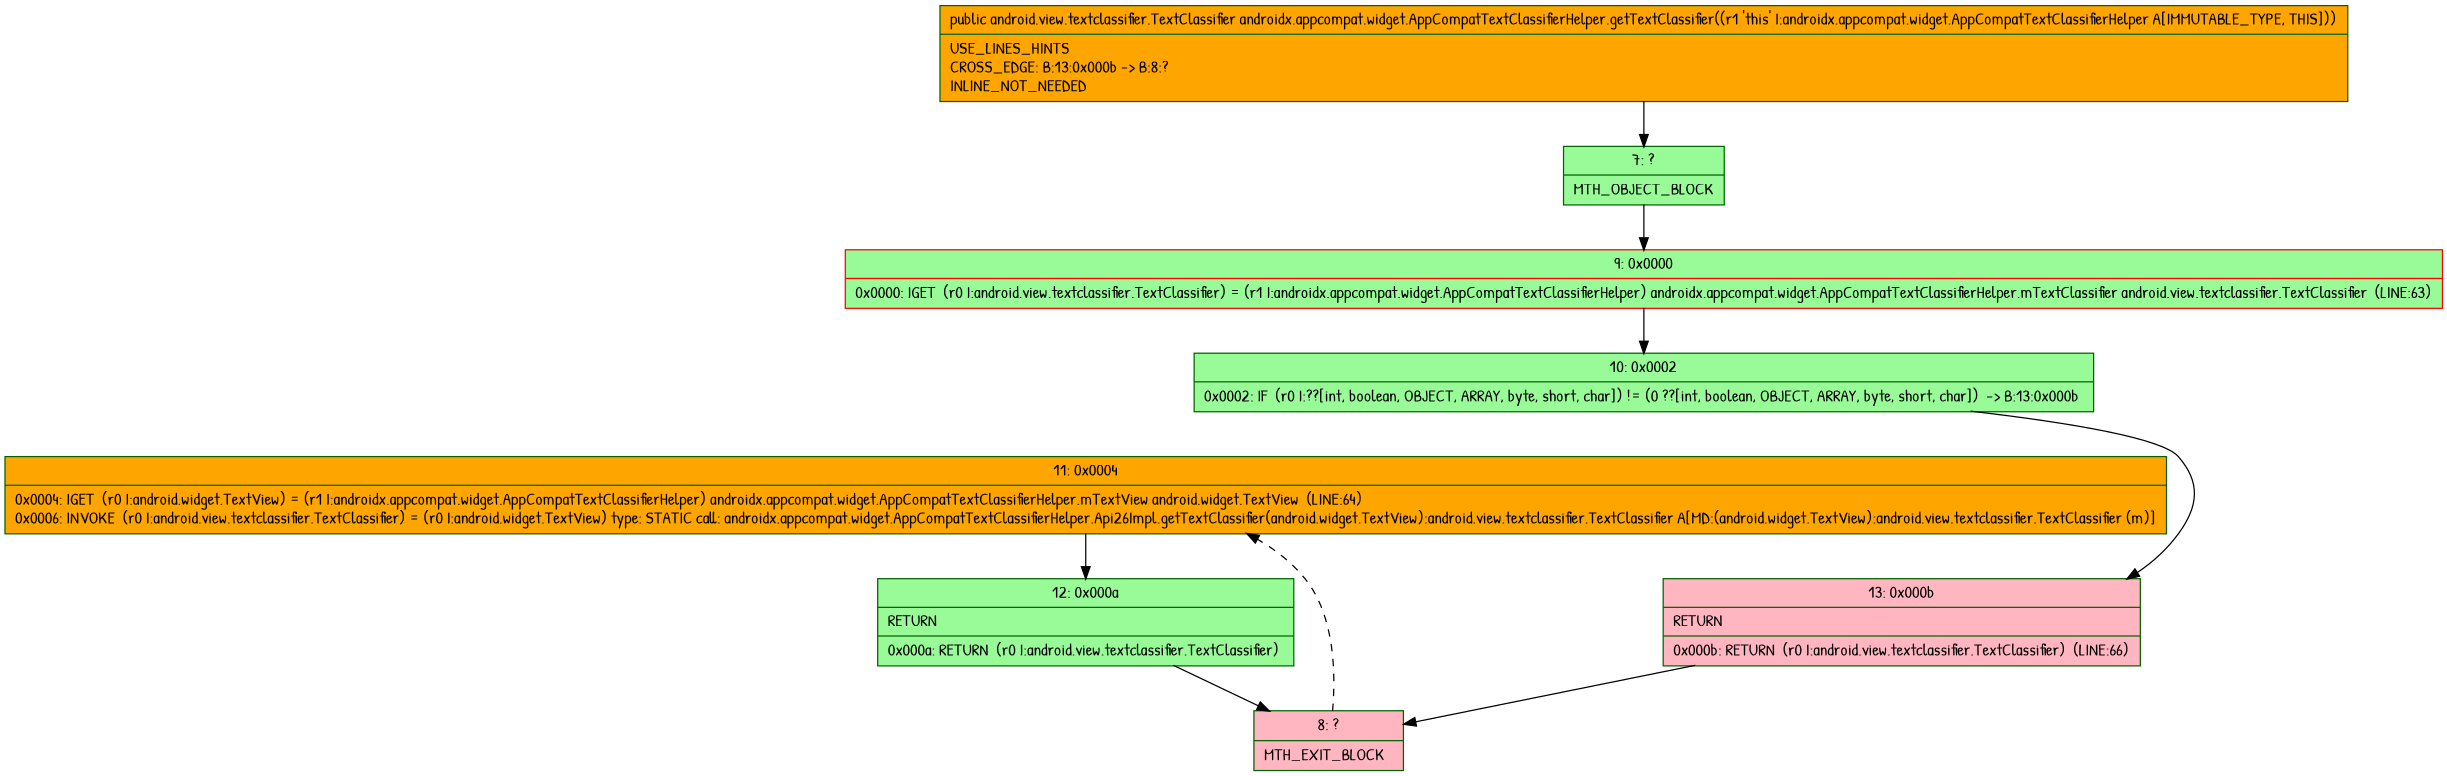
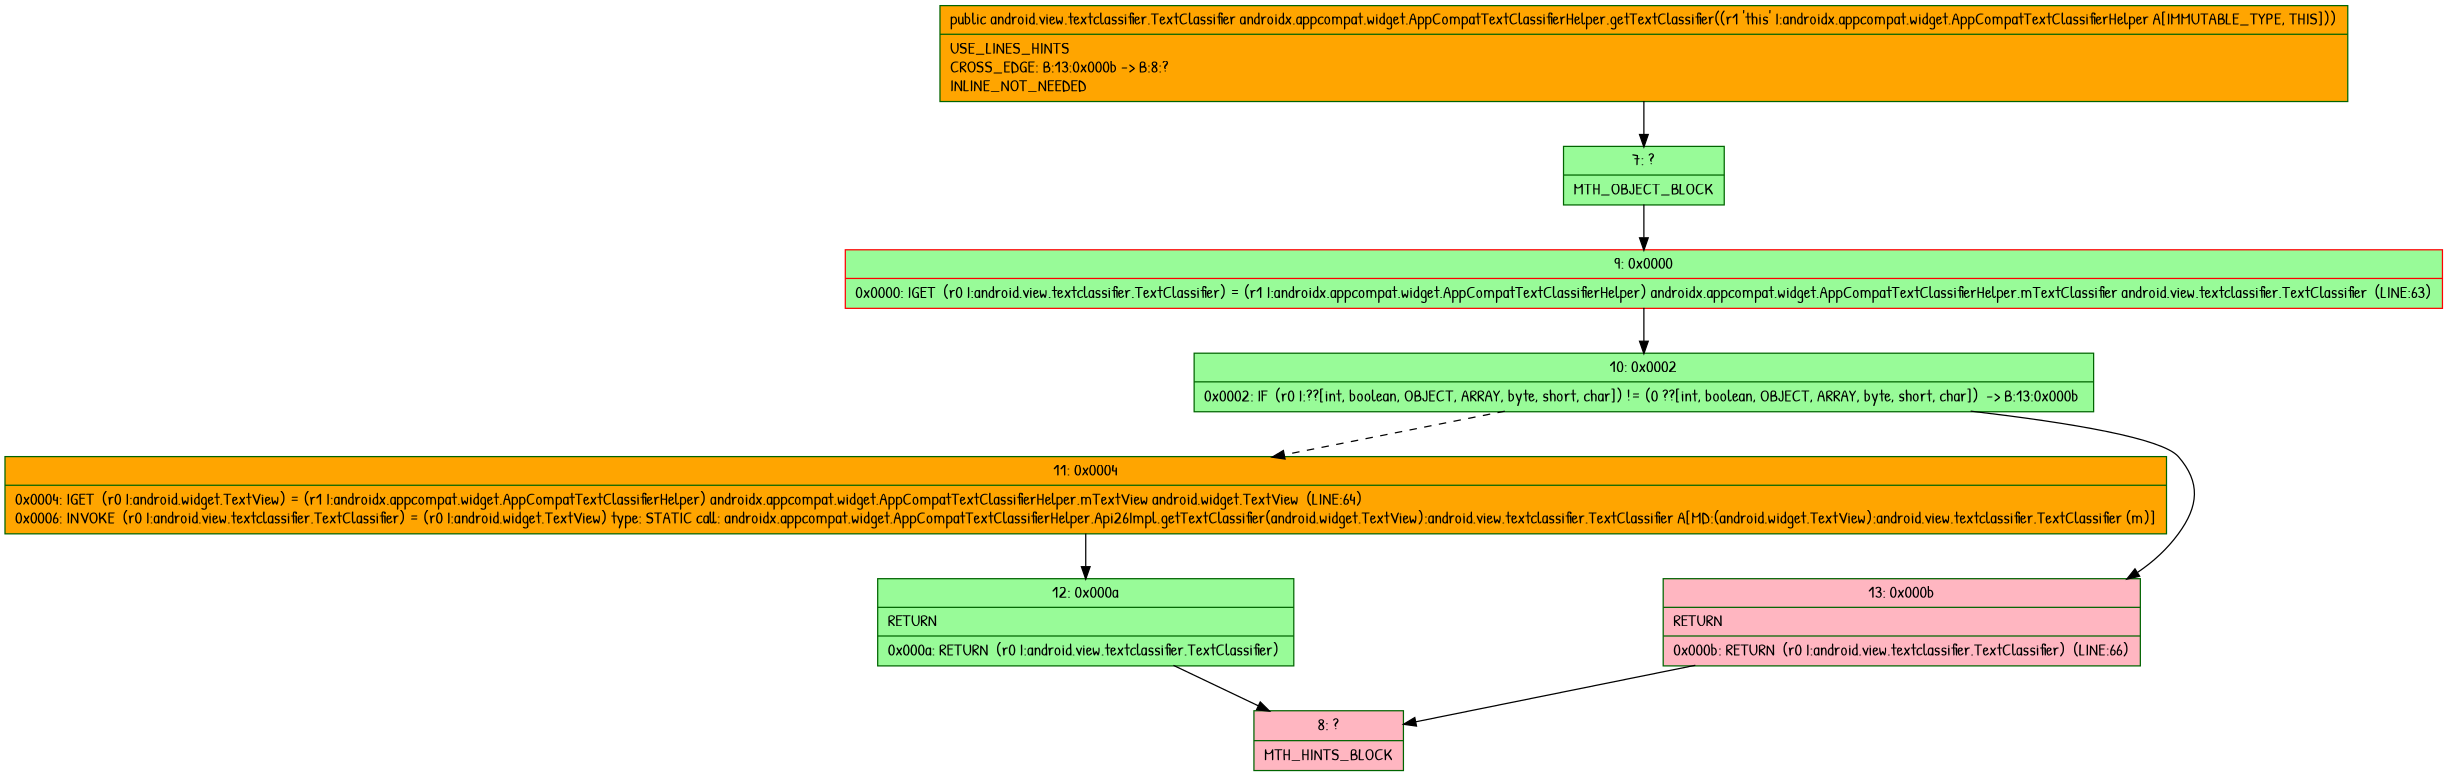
(1323, 612) -> (1395, 433)
(1324, 755) -> (1329, 755)
